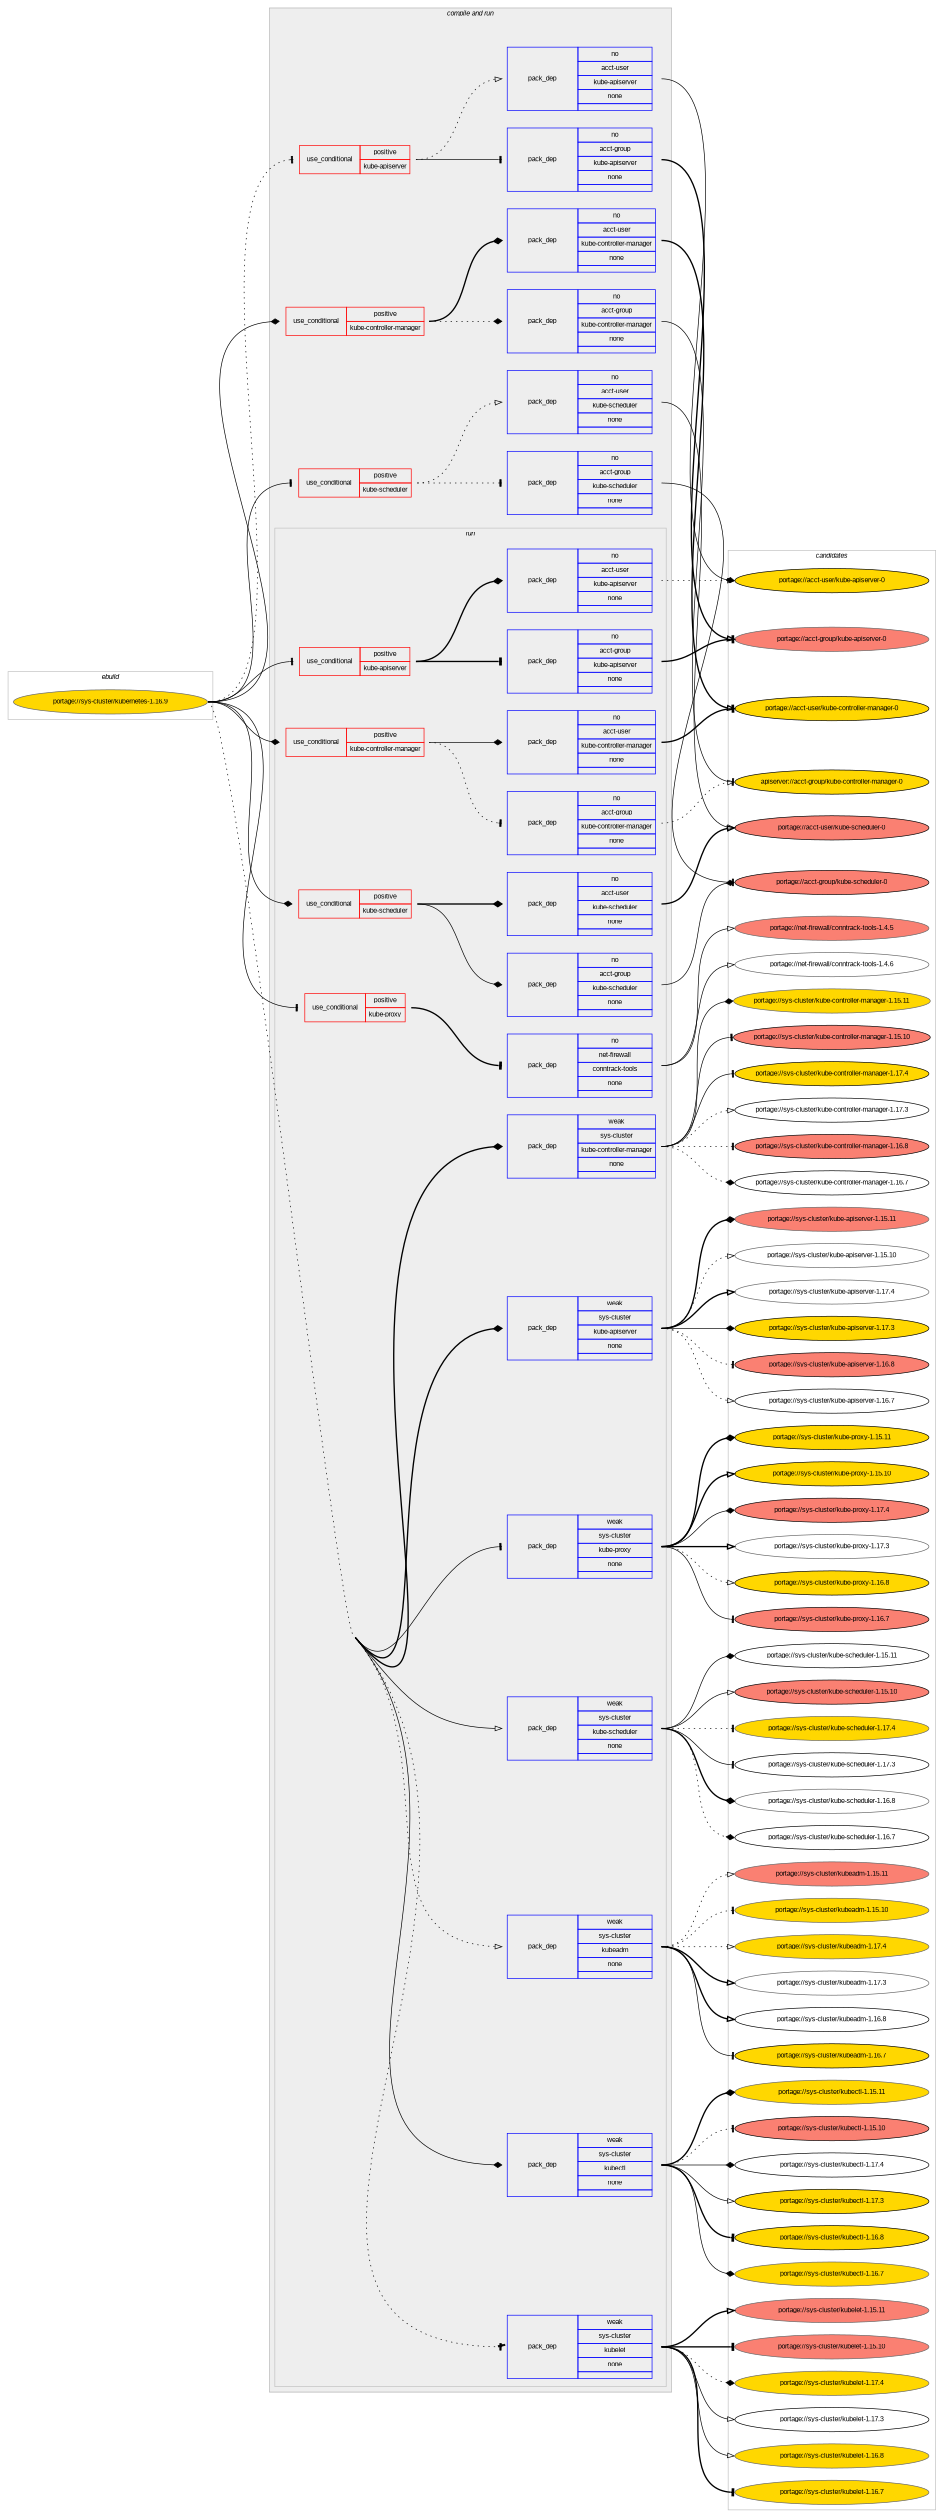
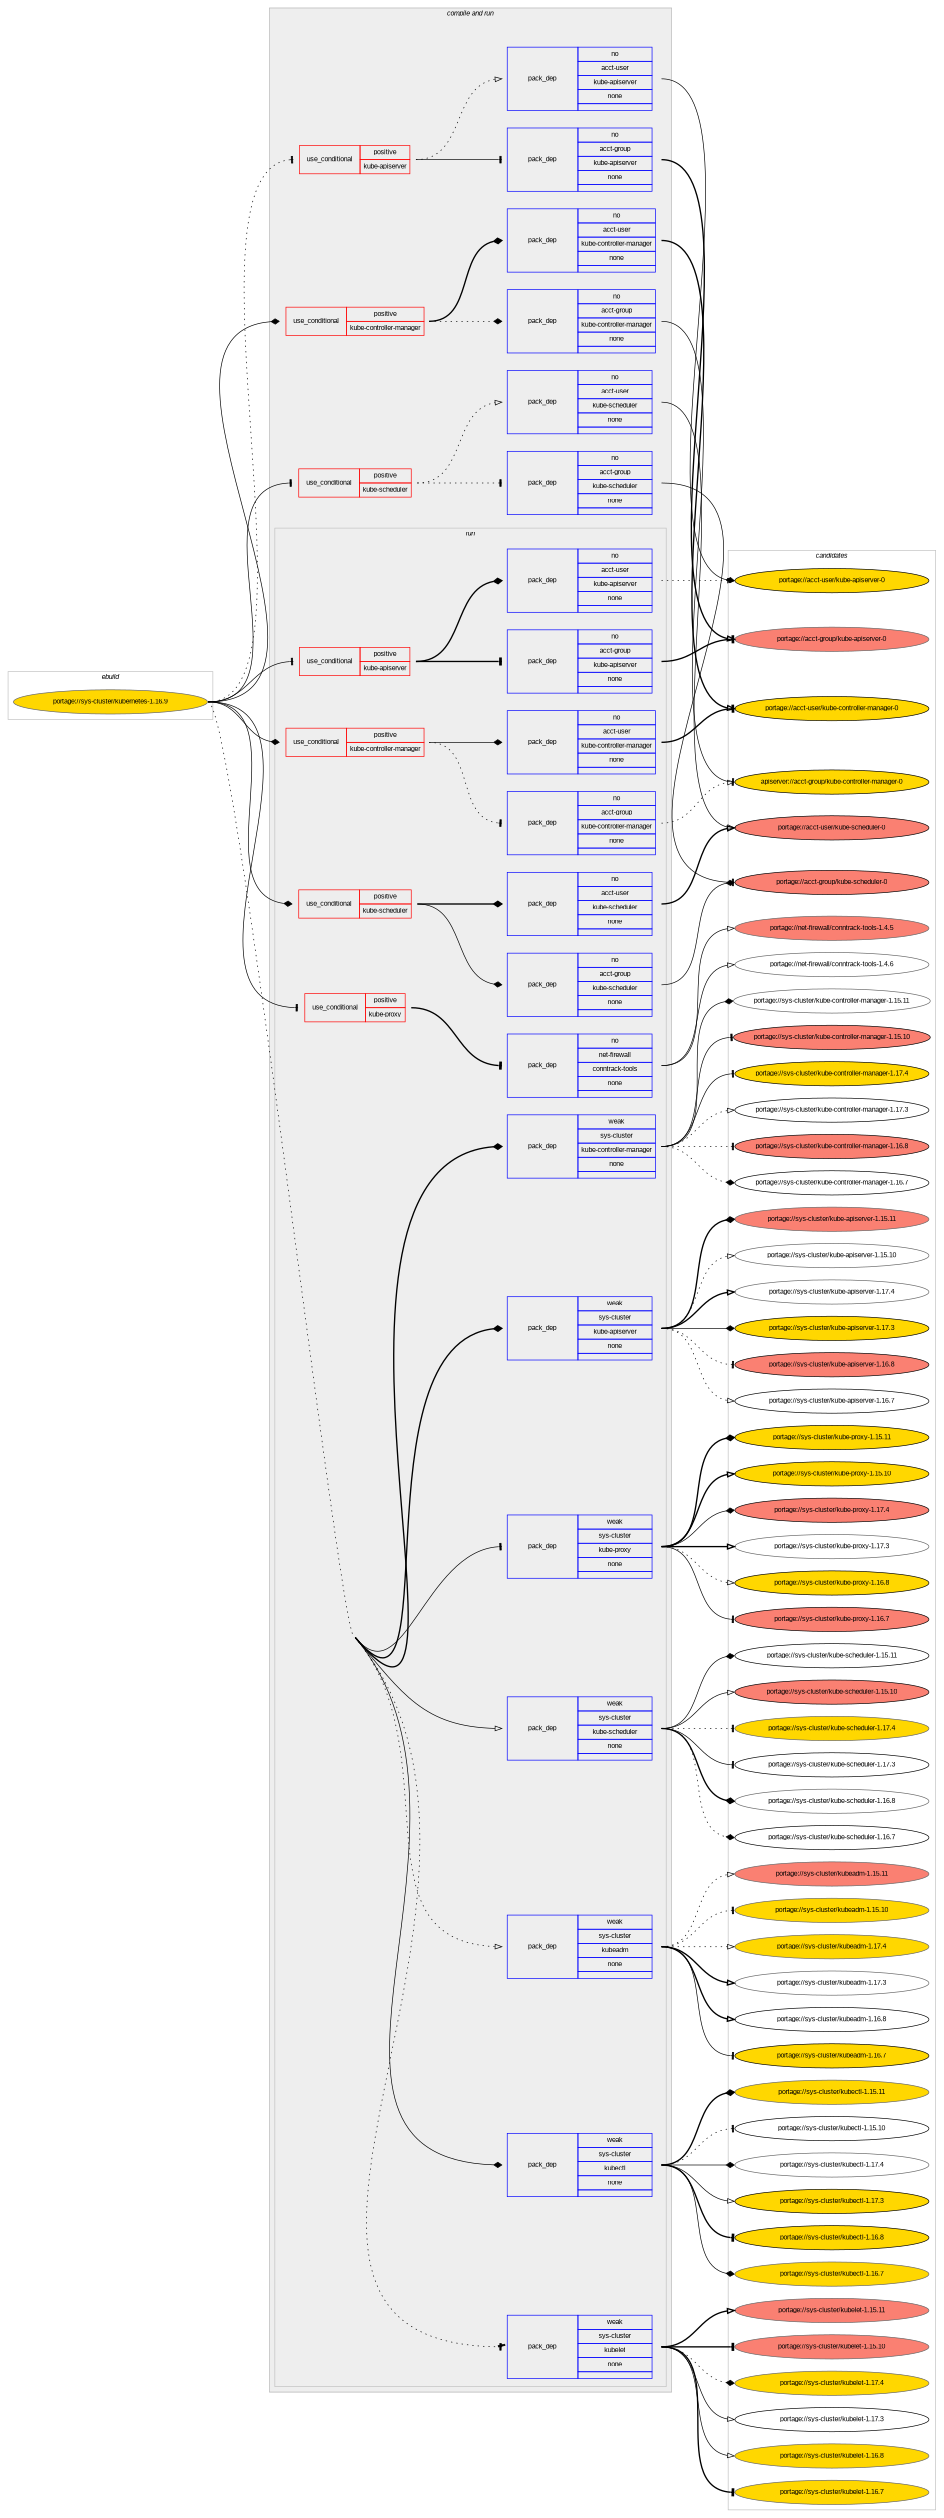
(832, 1001) -> (832, 1001)
(832, 2129) -> (832, 2129)
(832, 2165) -> (832, 2165)
